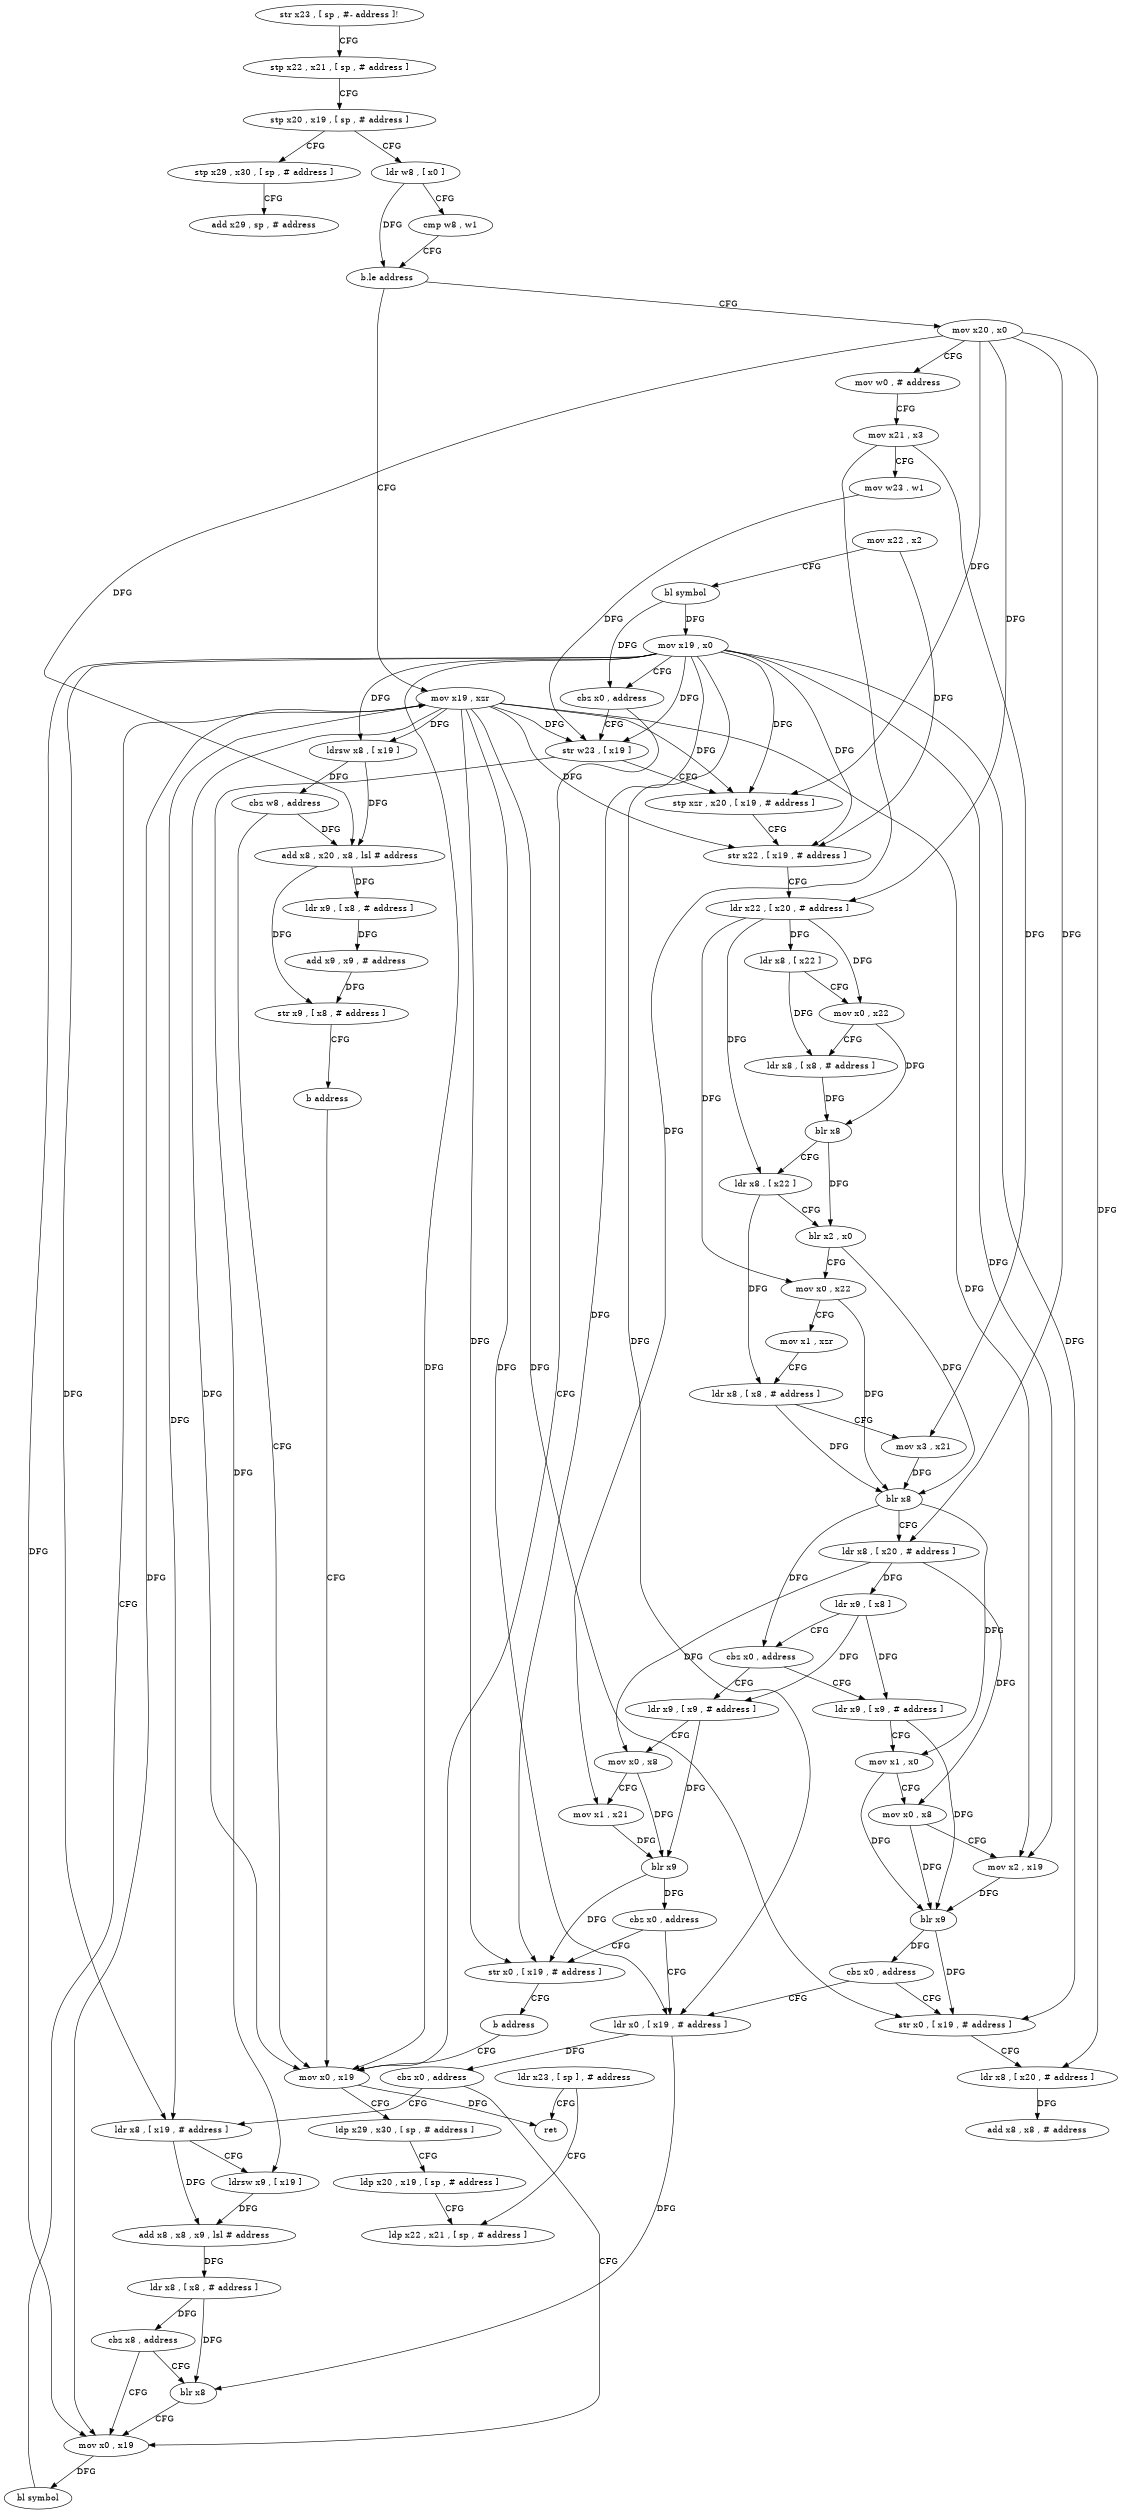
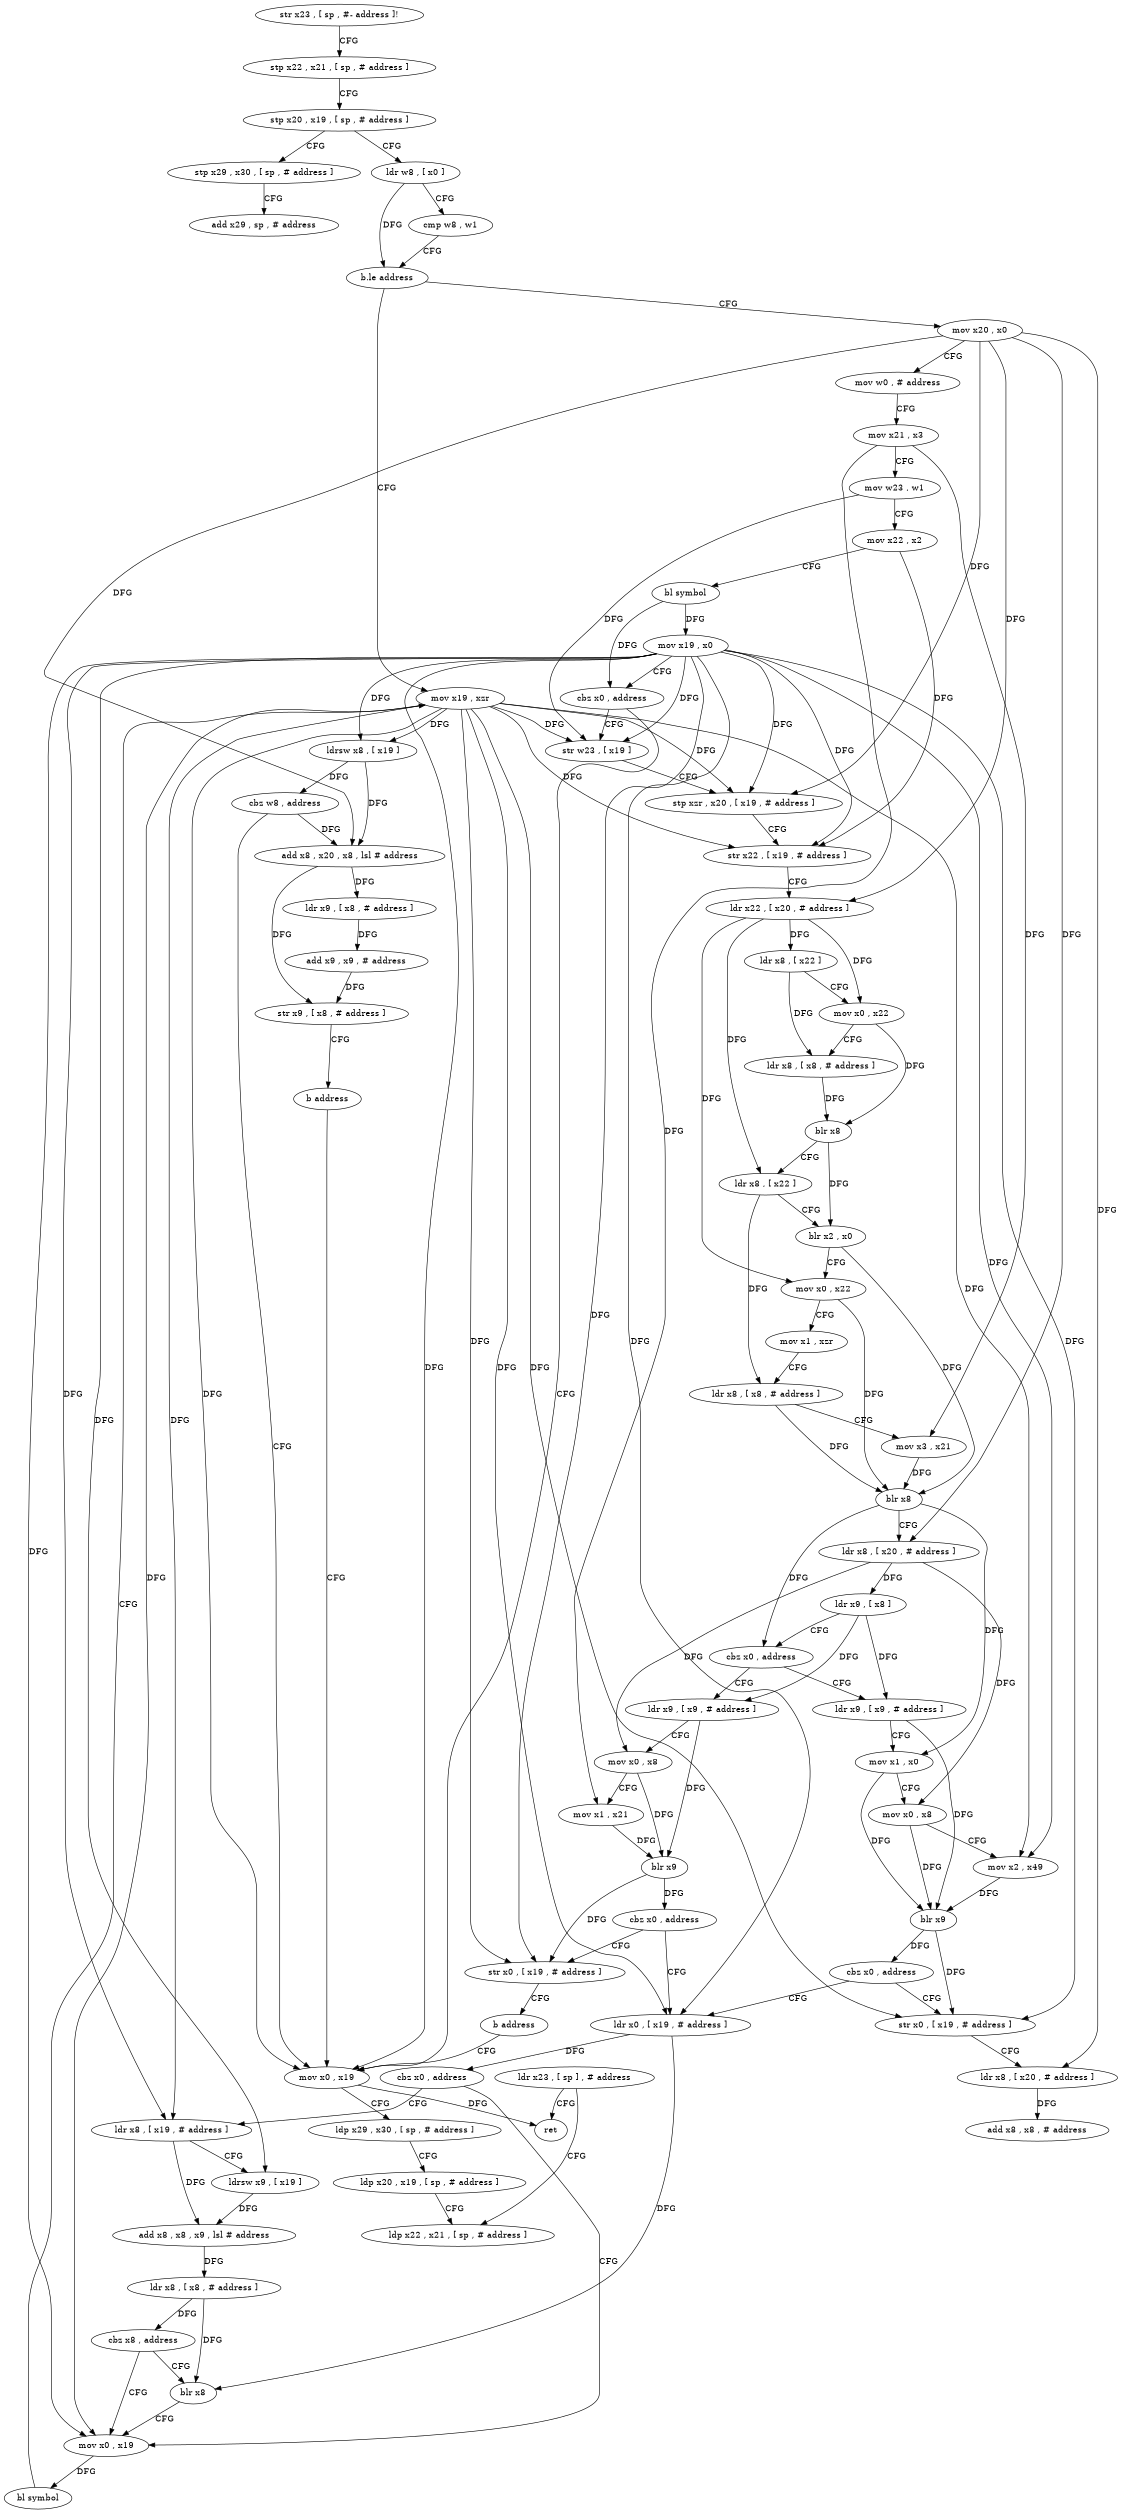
none -> (895, 511)
(232, 1317) -> (100, 1174)
(1016, 1867) -> (1016, 1867)
